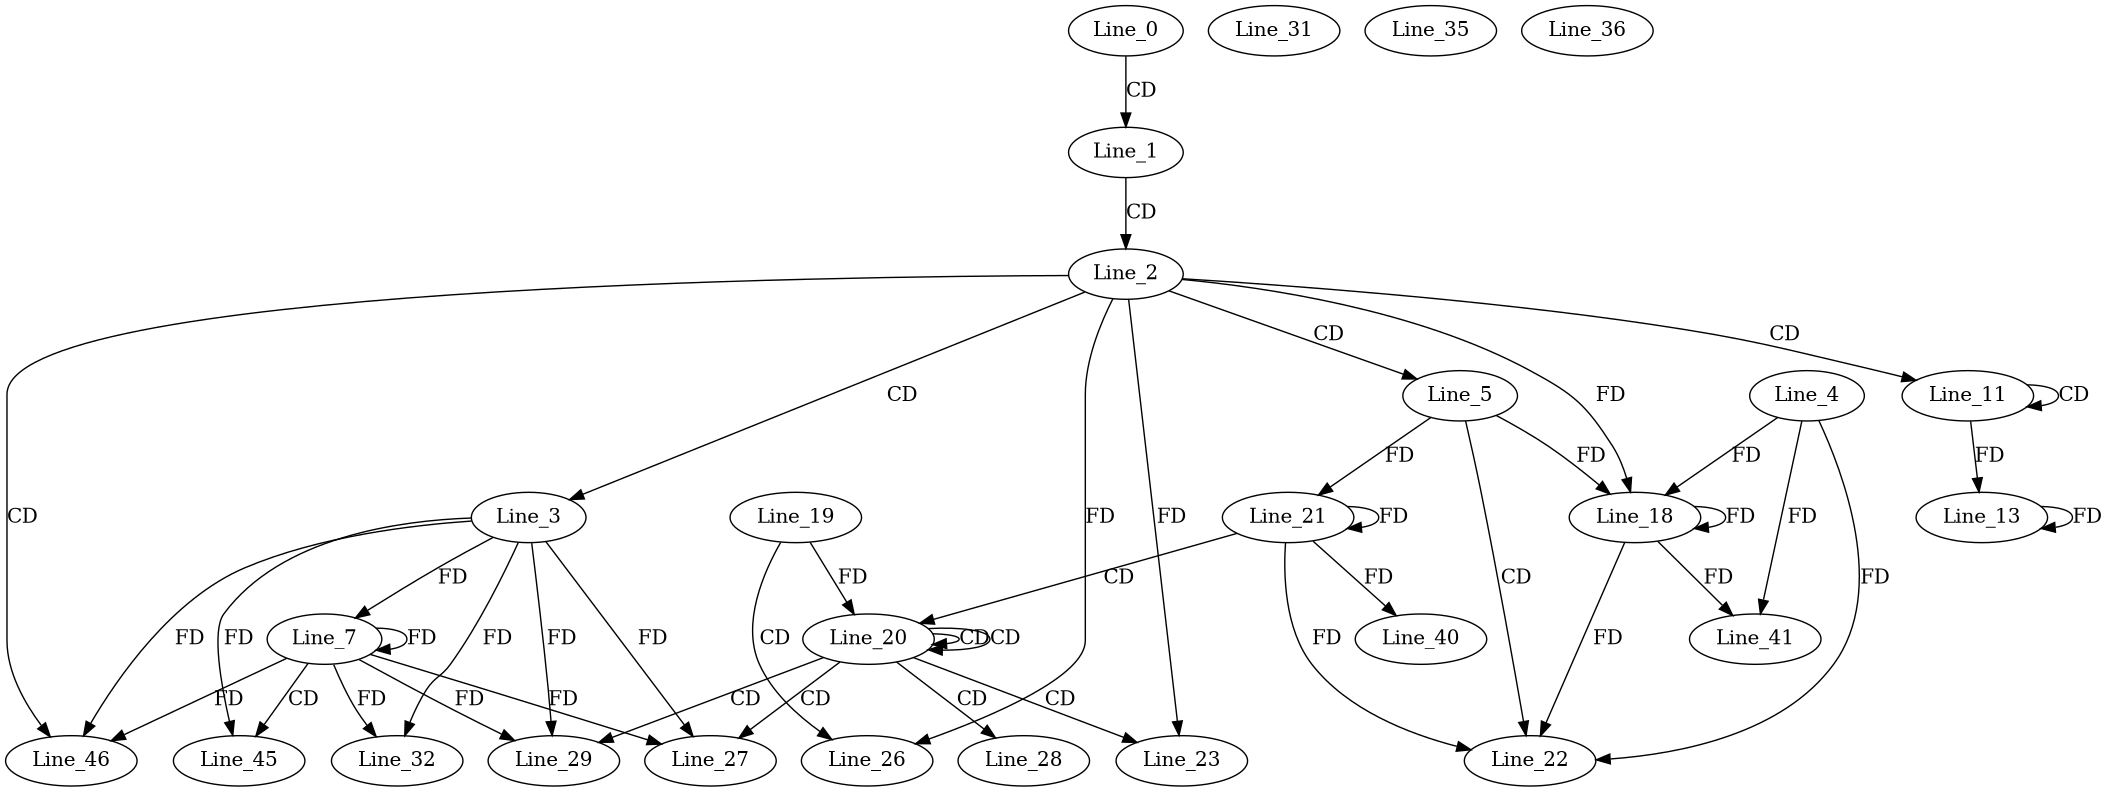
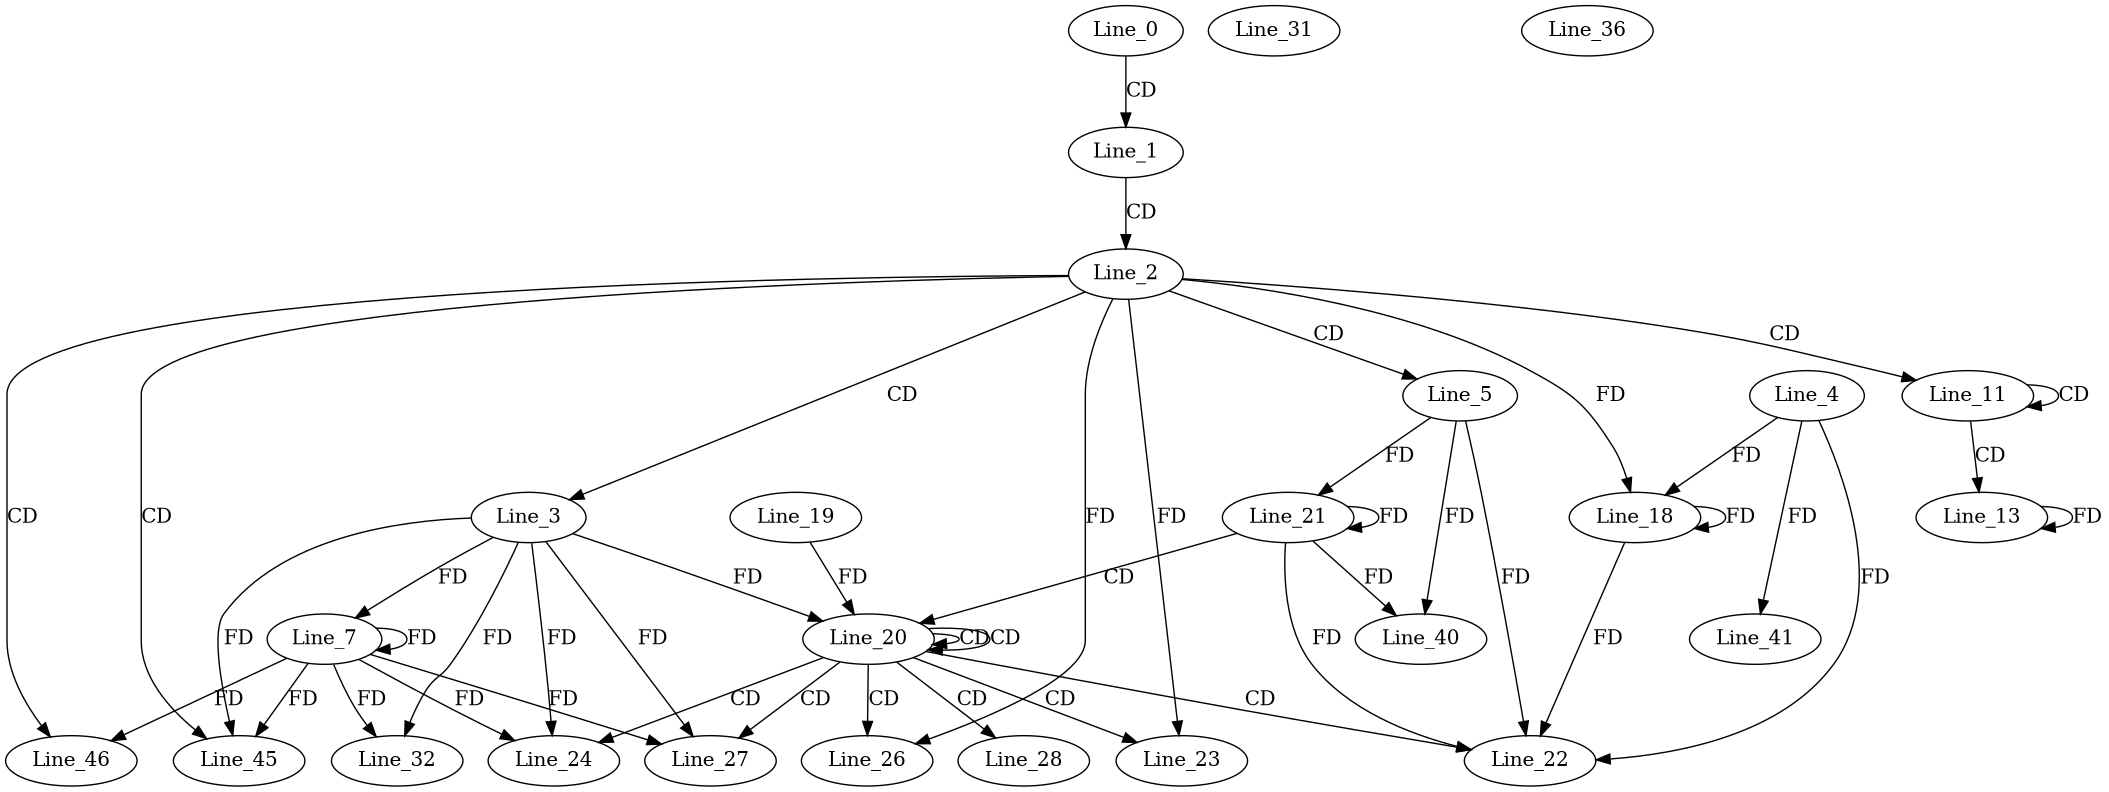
(1431, 31) -> none
none -> (419, 313)
(1550, 447) -> (1442, 510)
(1990, 457) -> (1990, 457)
(249, 566) -> (691, 574)
(1690, 573) -> none
(1516, 578) -> (1516, 578)
(754, 647) -> (868, 693)
(303, 700) -> (303, 700)
none -> (1191, 701)
(554, 761) -> (554, 761)
